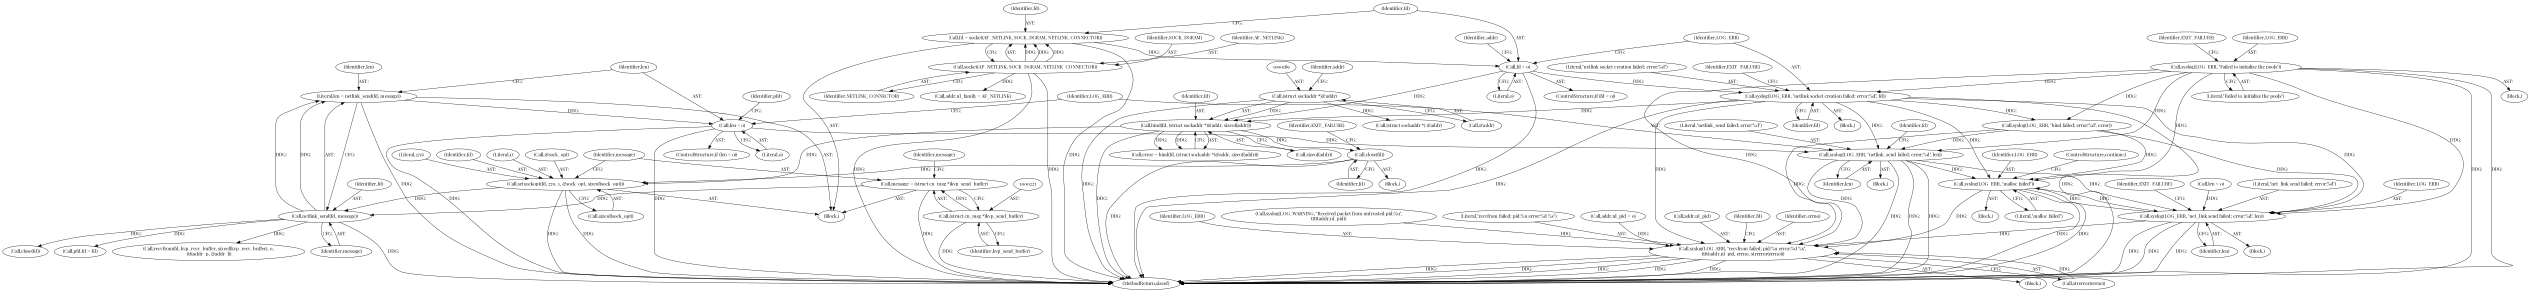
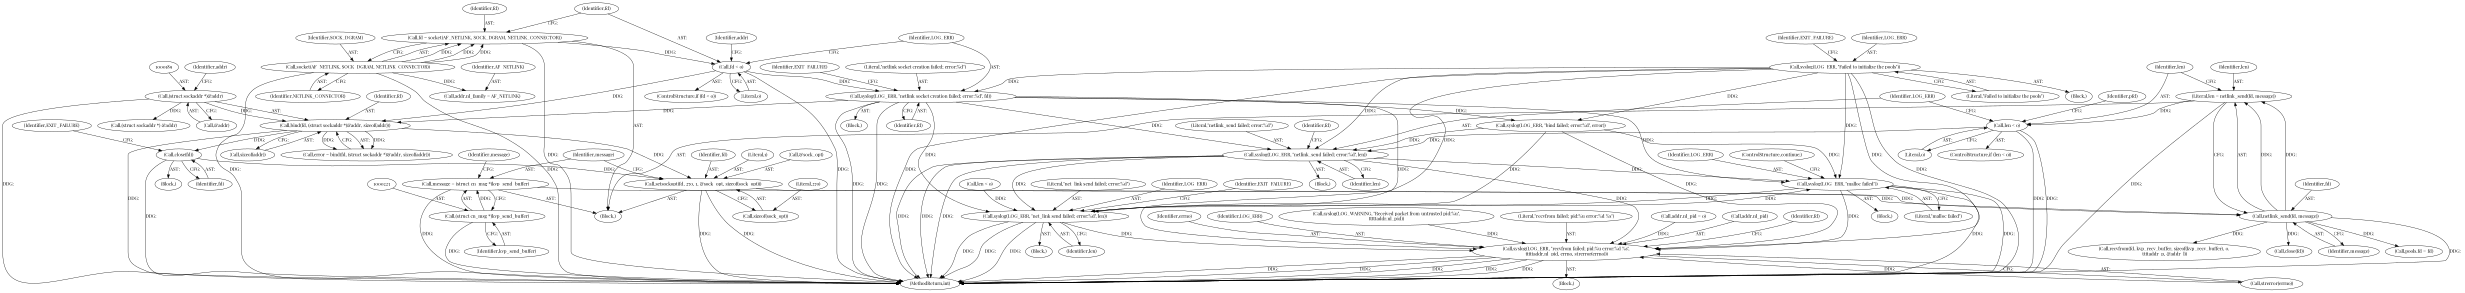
(1178, 55) -> (491, 80)
(475, 170) -> (788, 199)
(80, 252) -> (2414, 252)
(1146, 284) -> (930, 284)
